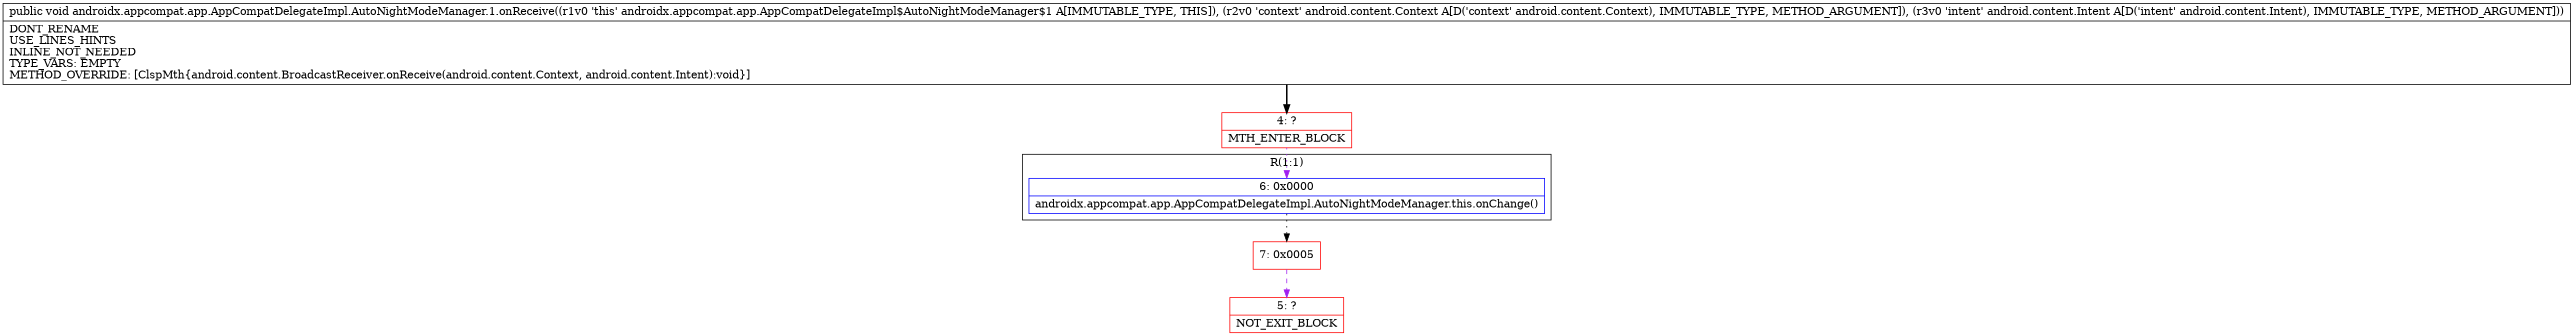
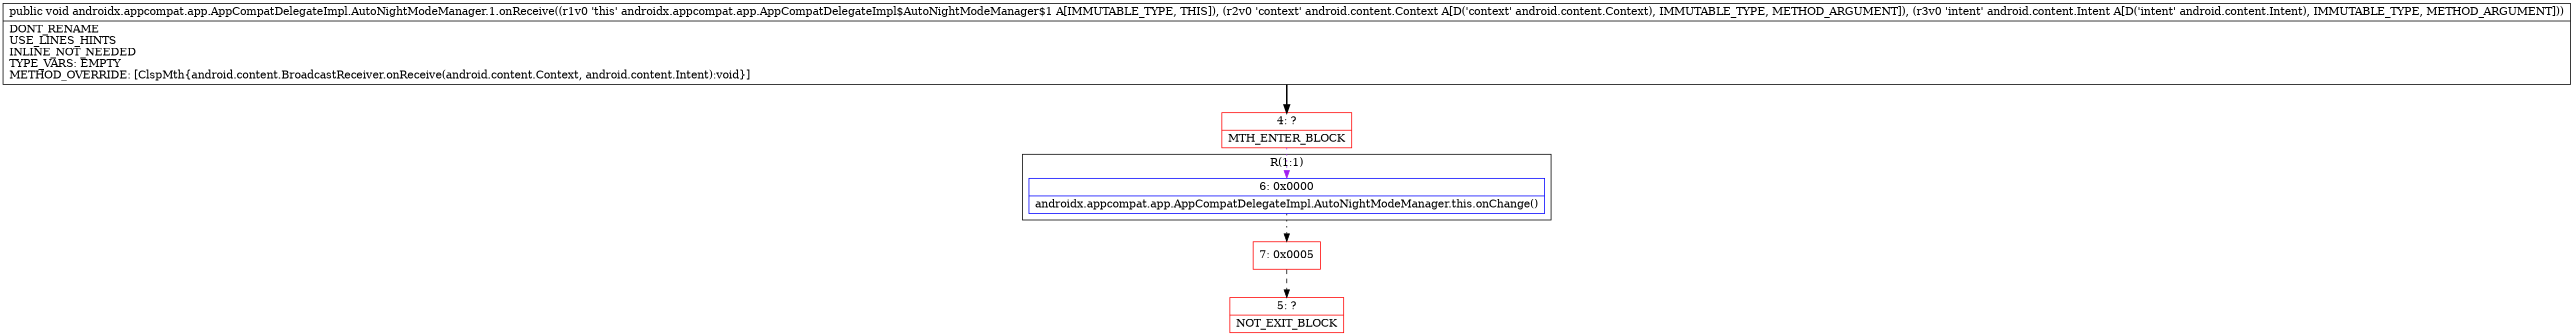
(1287, 280) -> (1287, 280)
